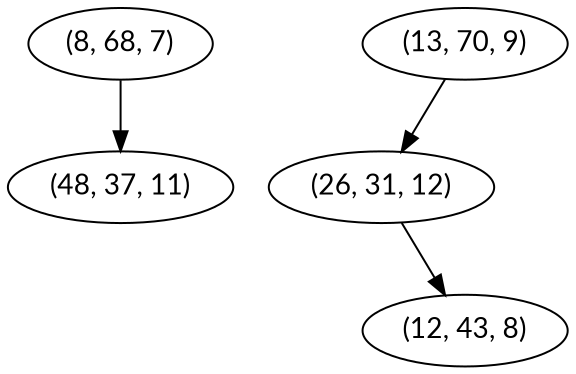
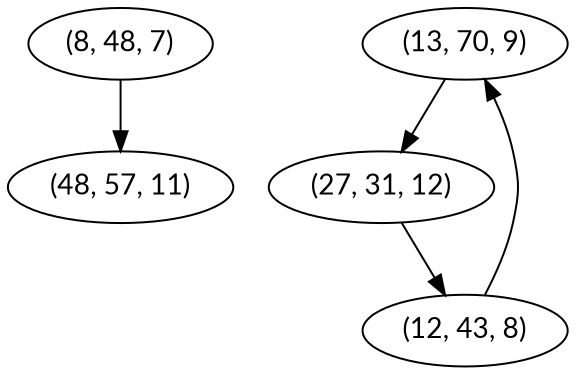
(121, 44) -> (121, 44)
(121, 187) -> (121, 187)
(381, 187) -> (381, 187)
none -> (517, 197)
